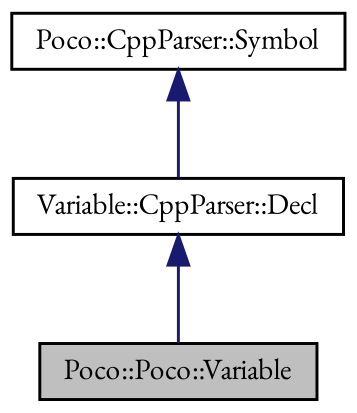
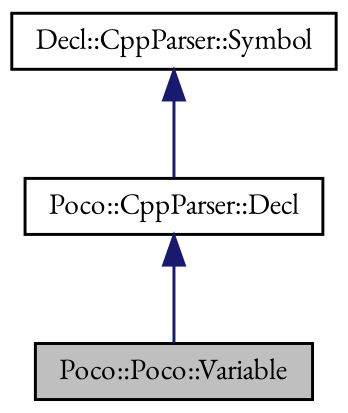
(178, 41) -> (174, 41)
(178, 206) -> (174, 206)
